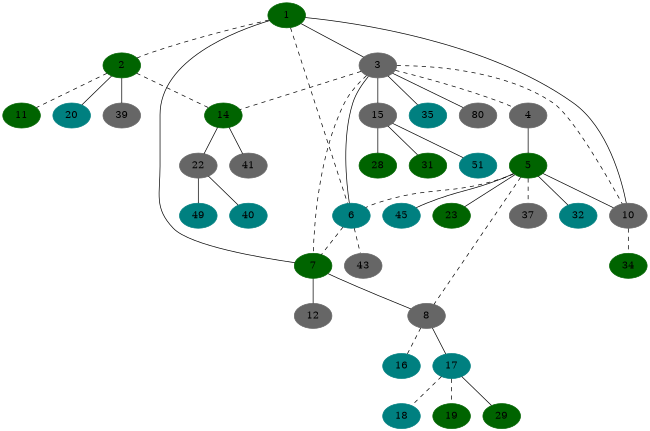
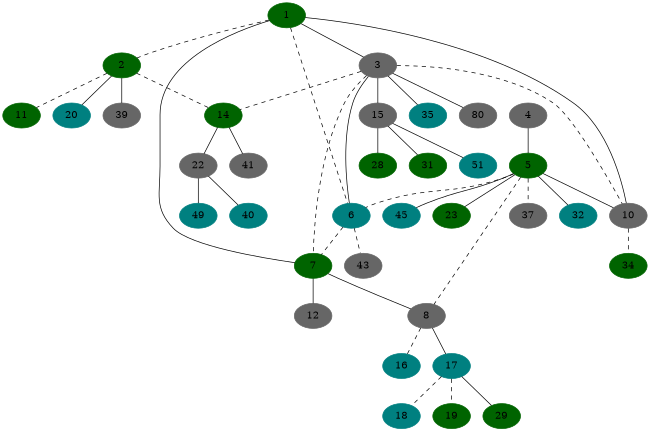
(455, 87) -> none
